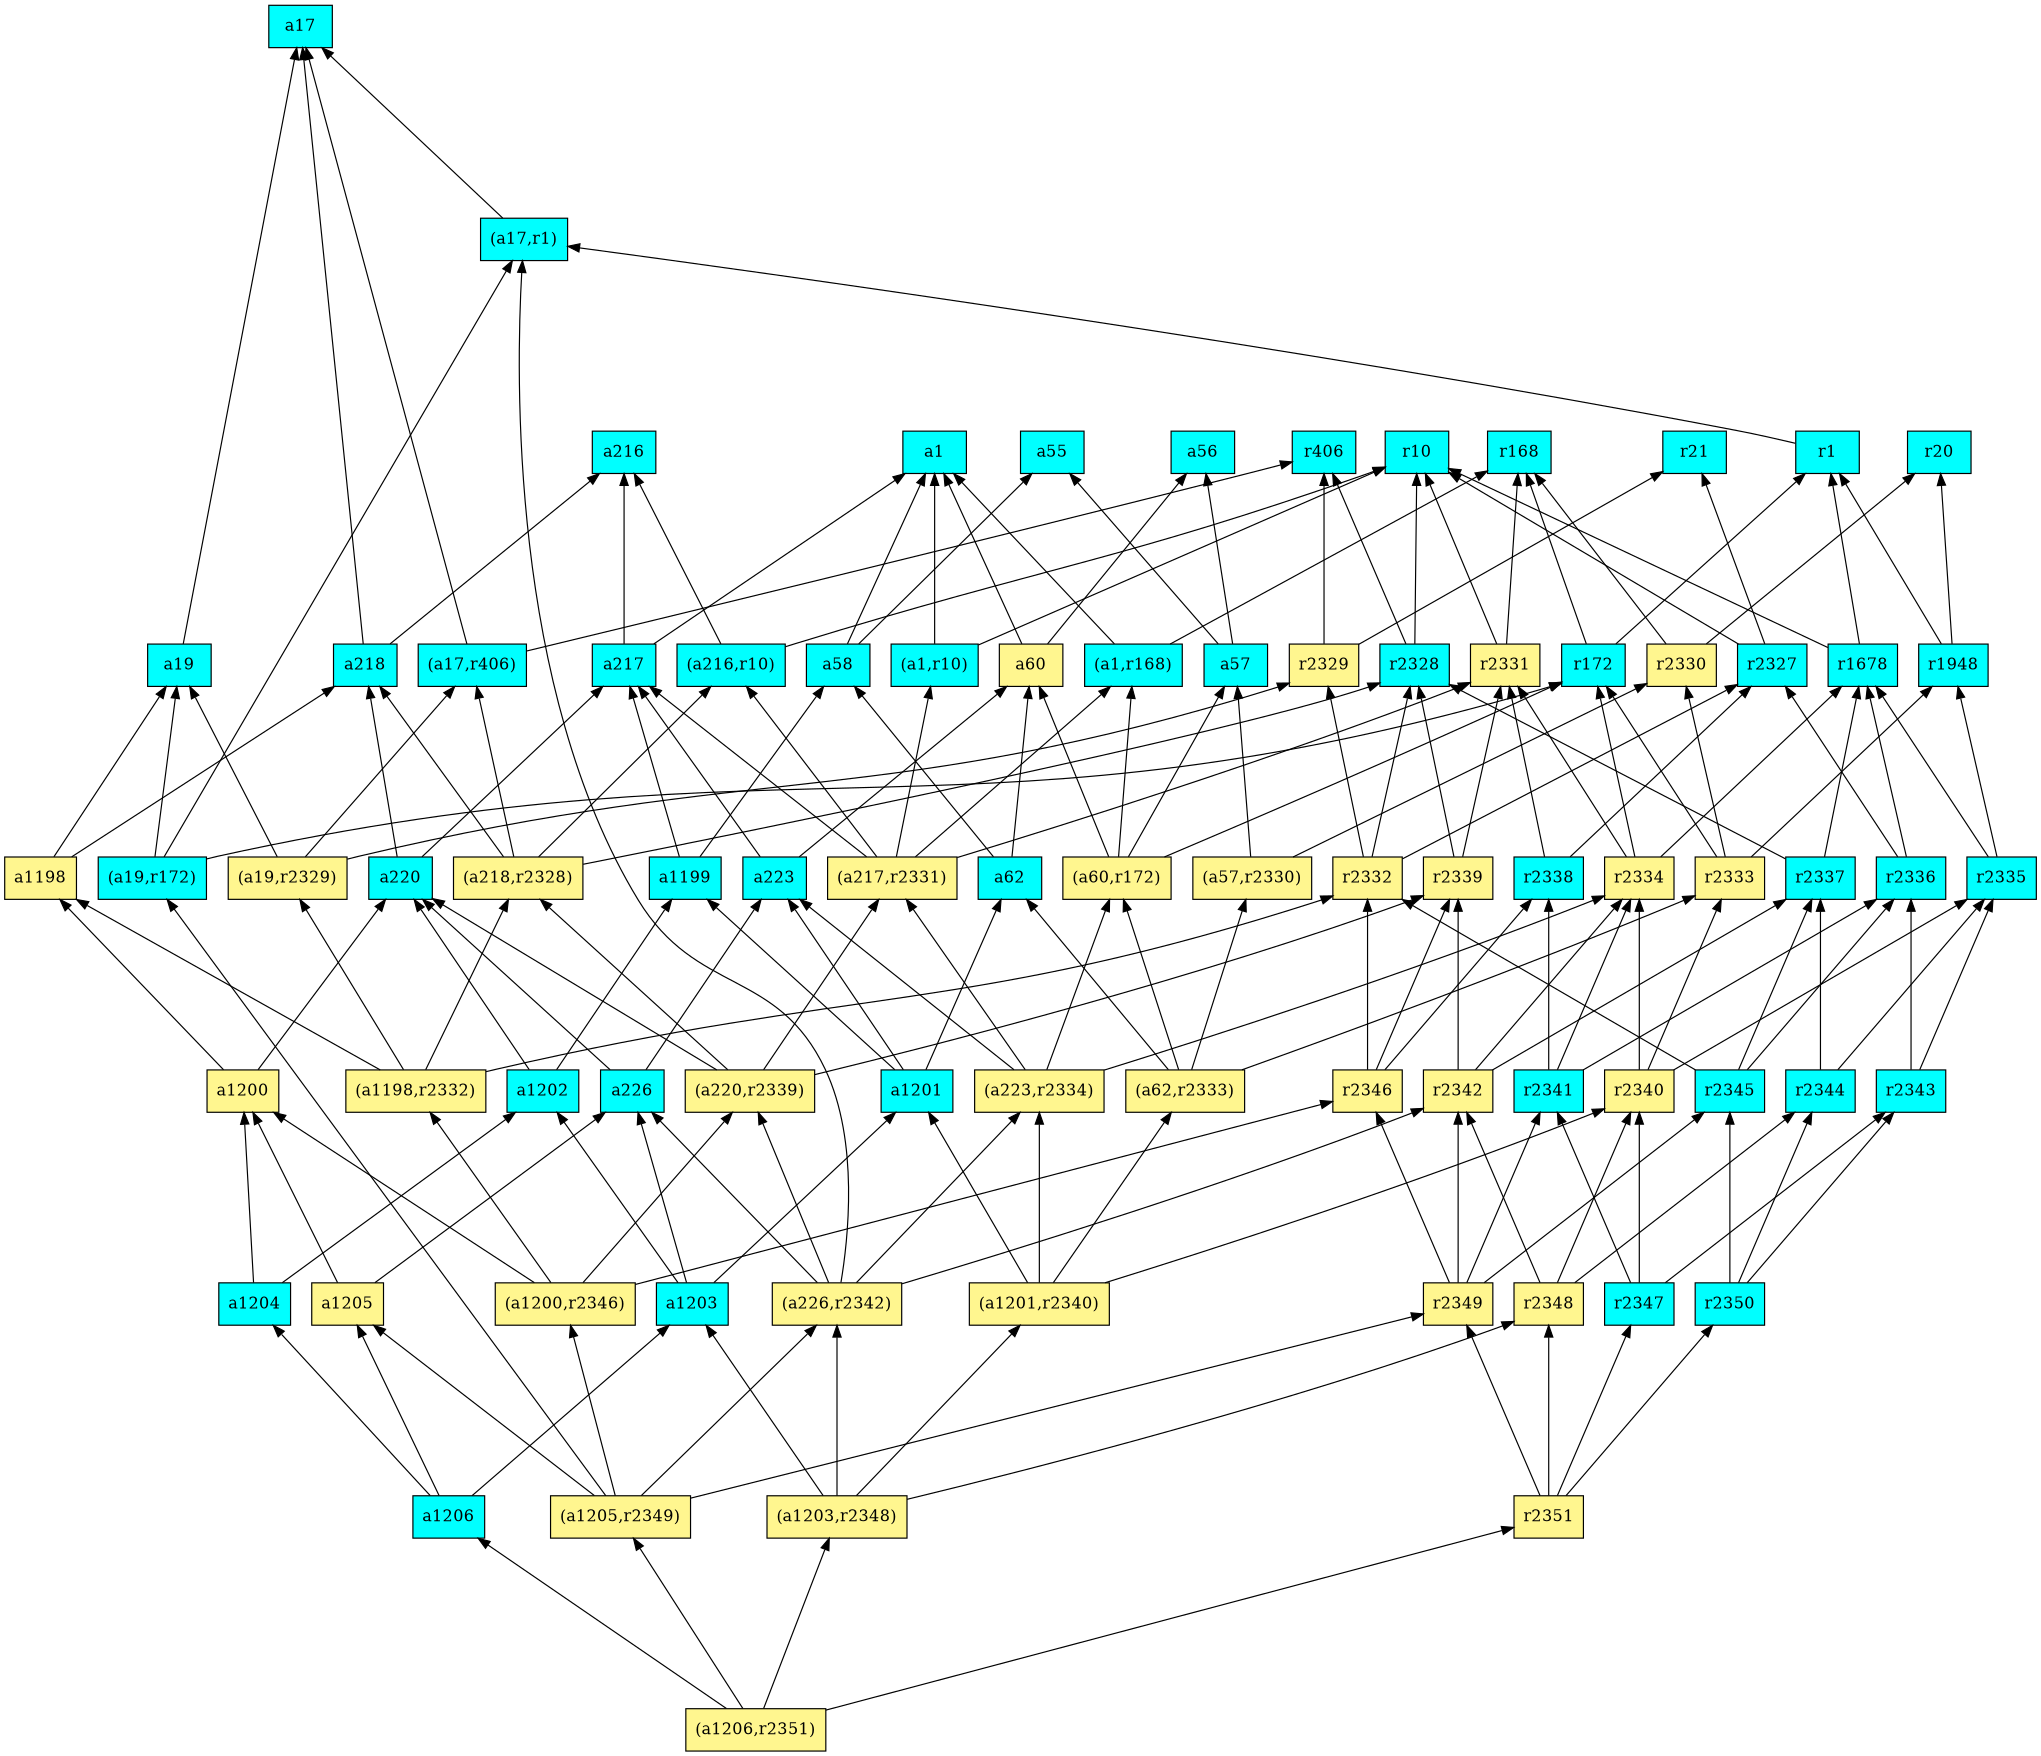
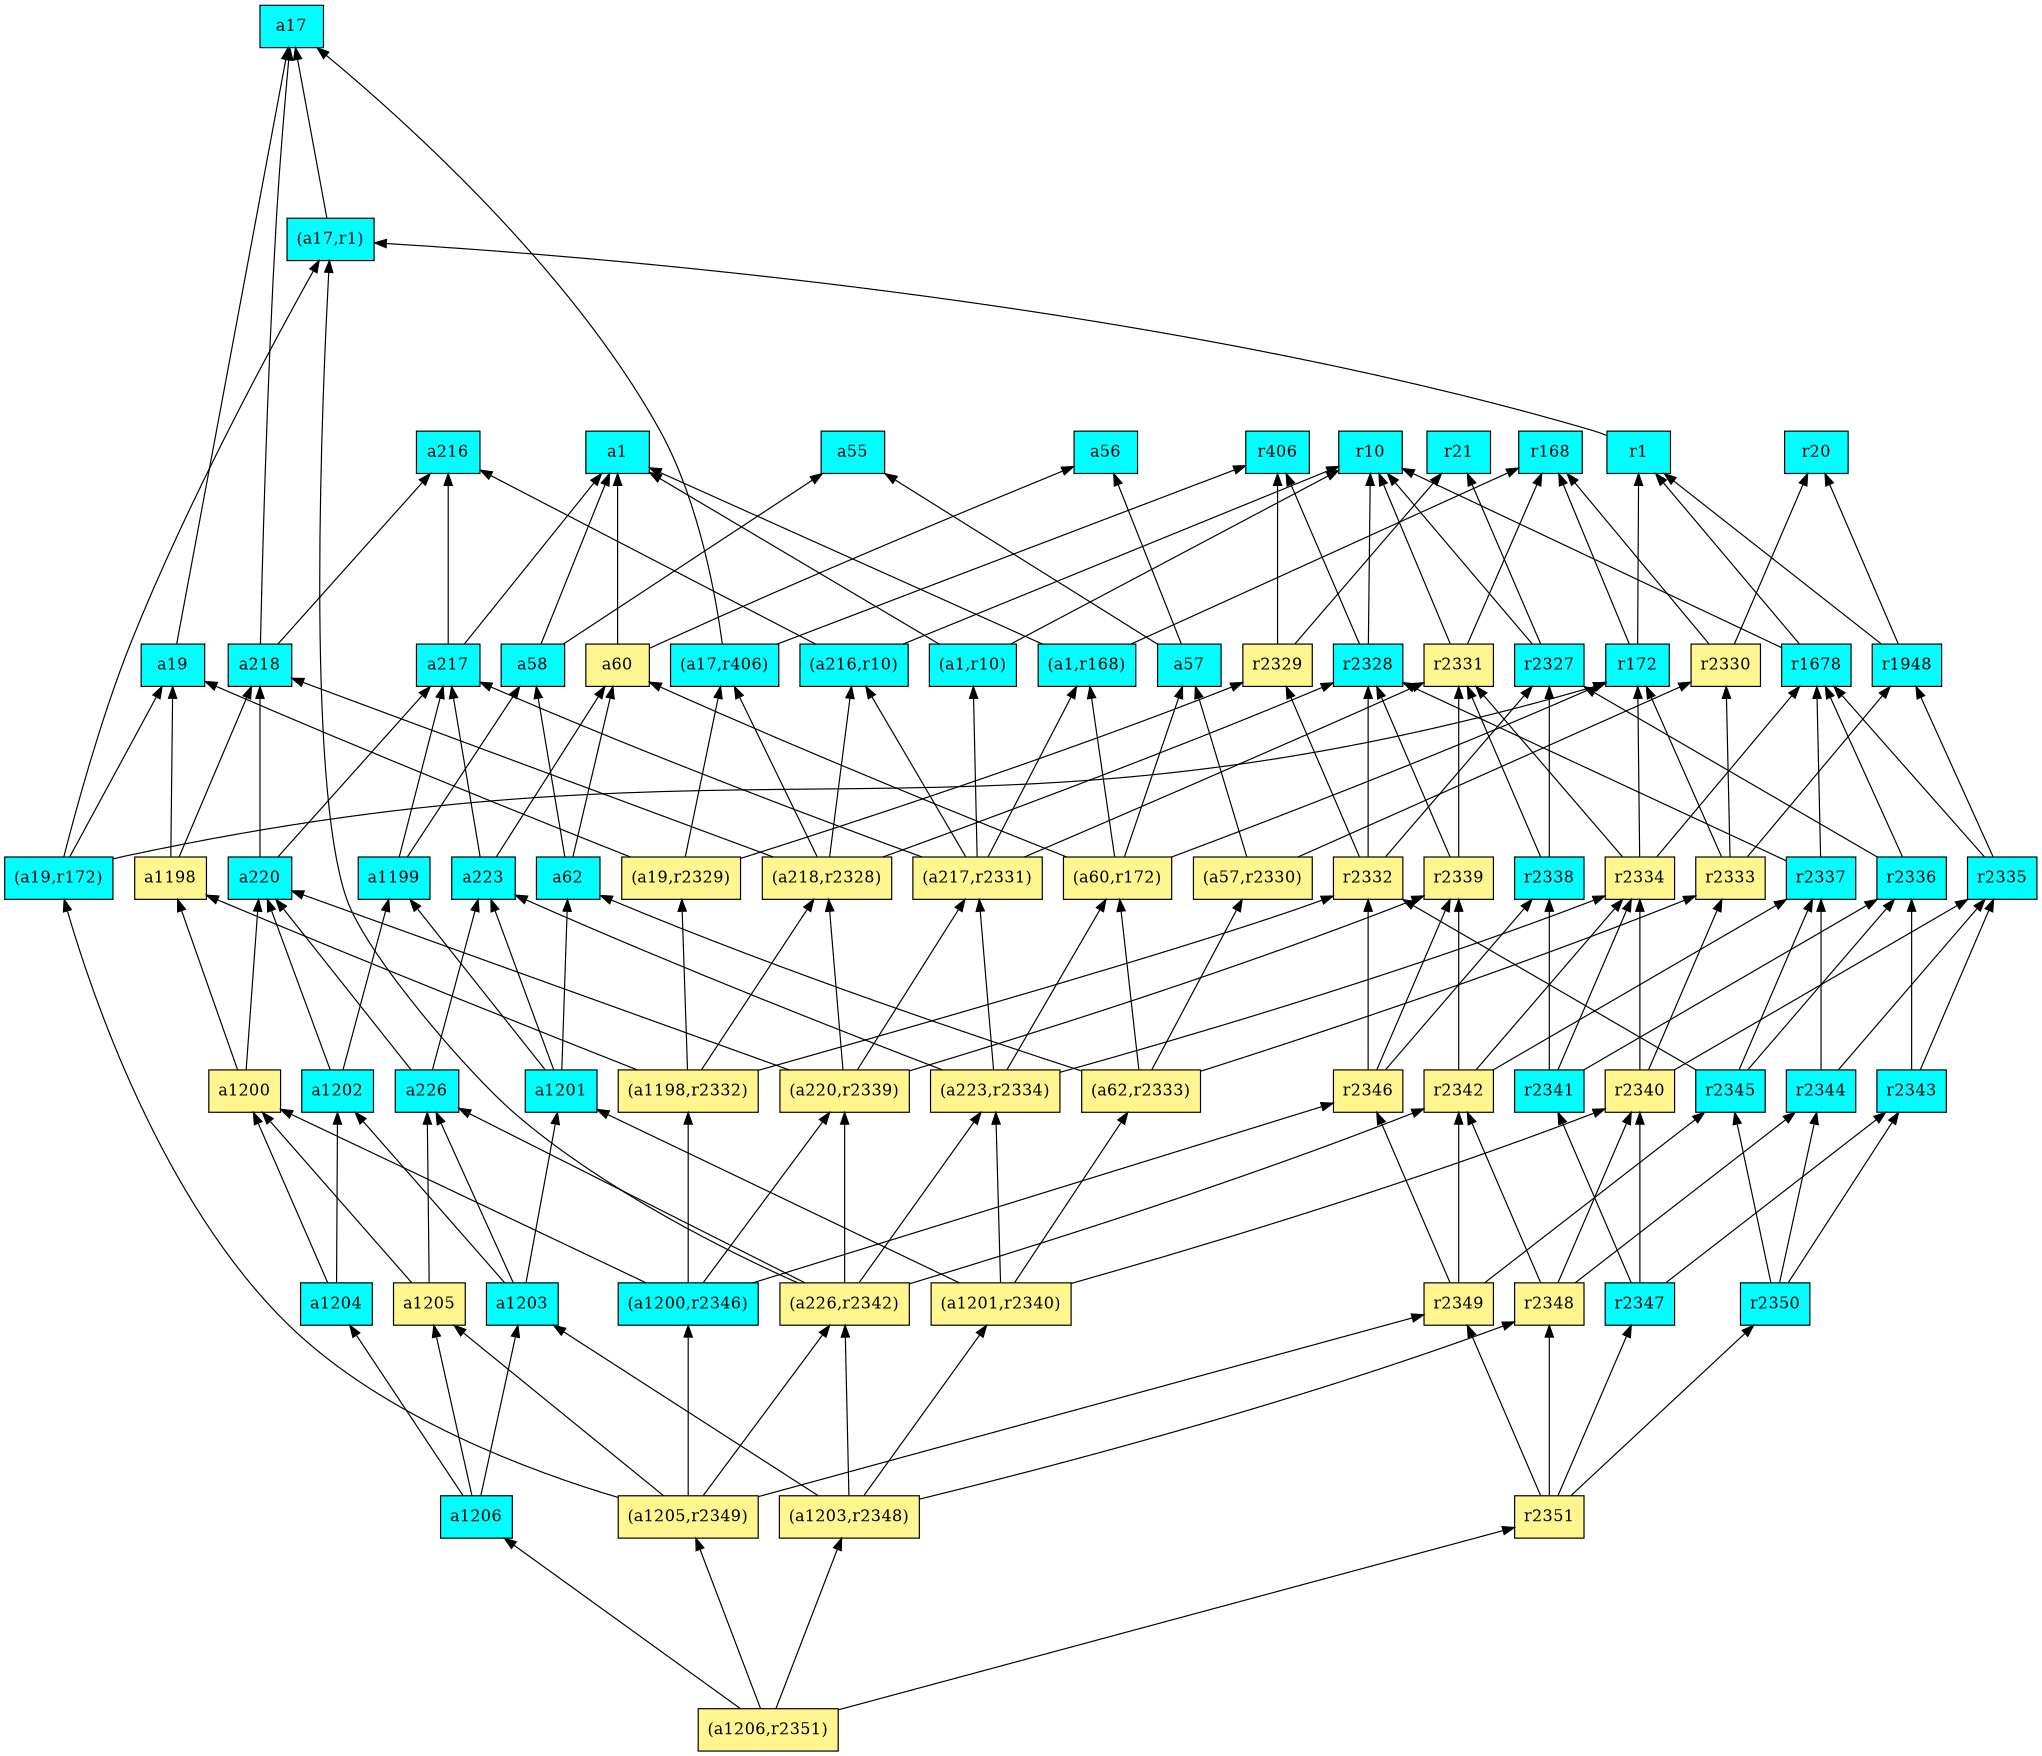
(1499, 1207) -> none
(565, 1304) -> (688, 1304)
